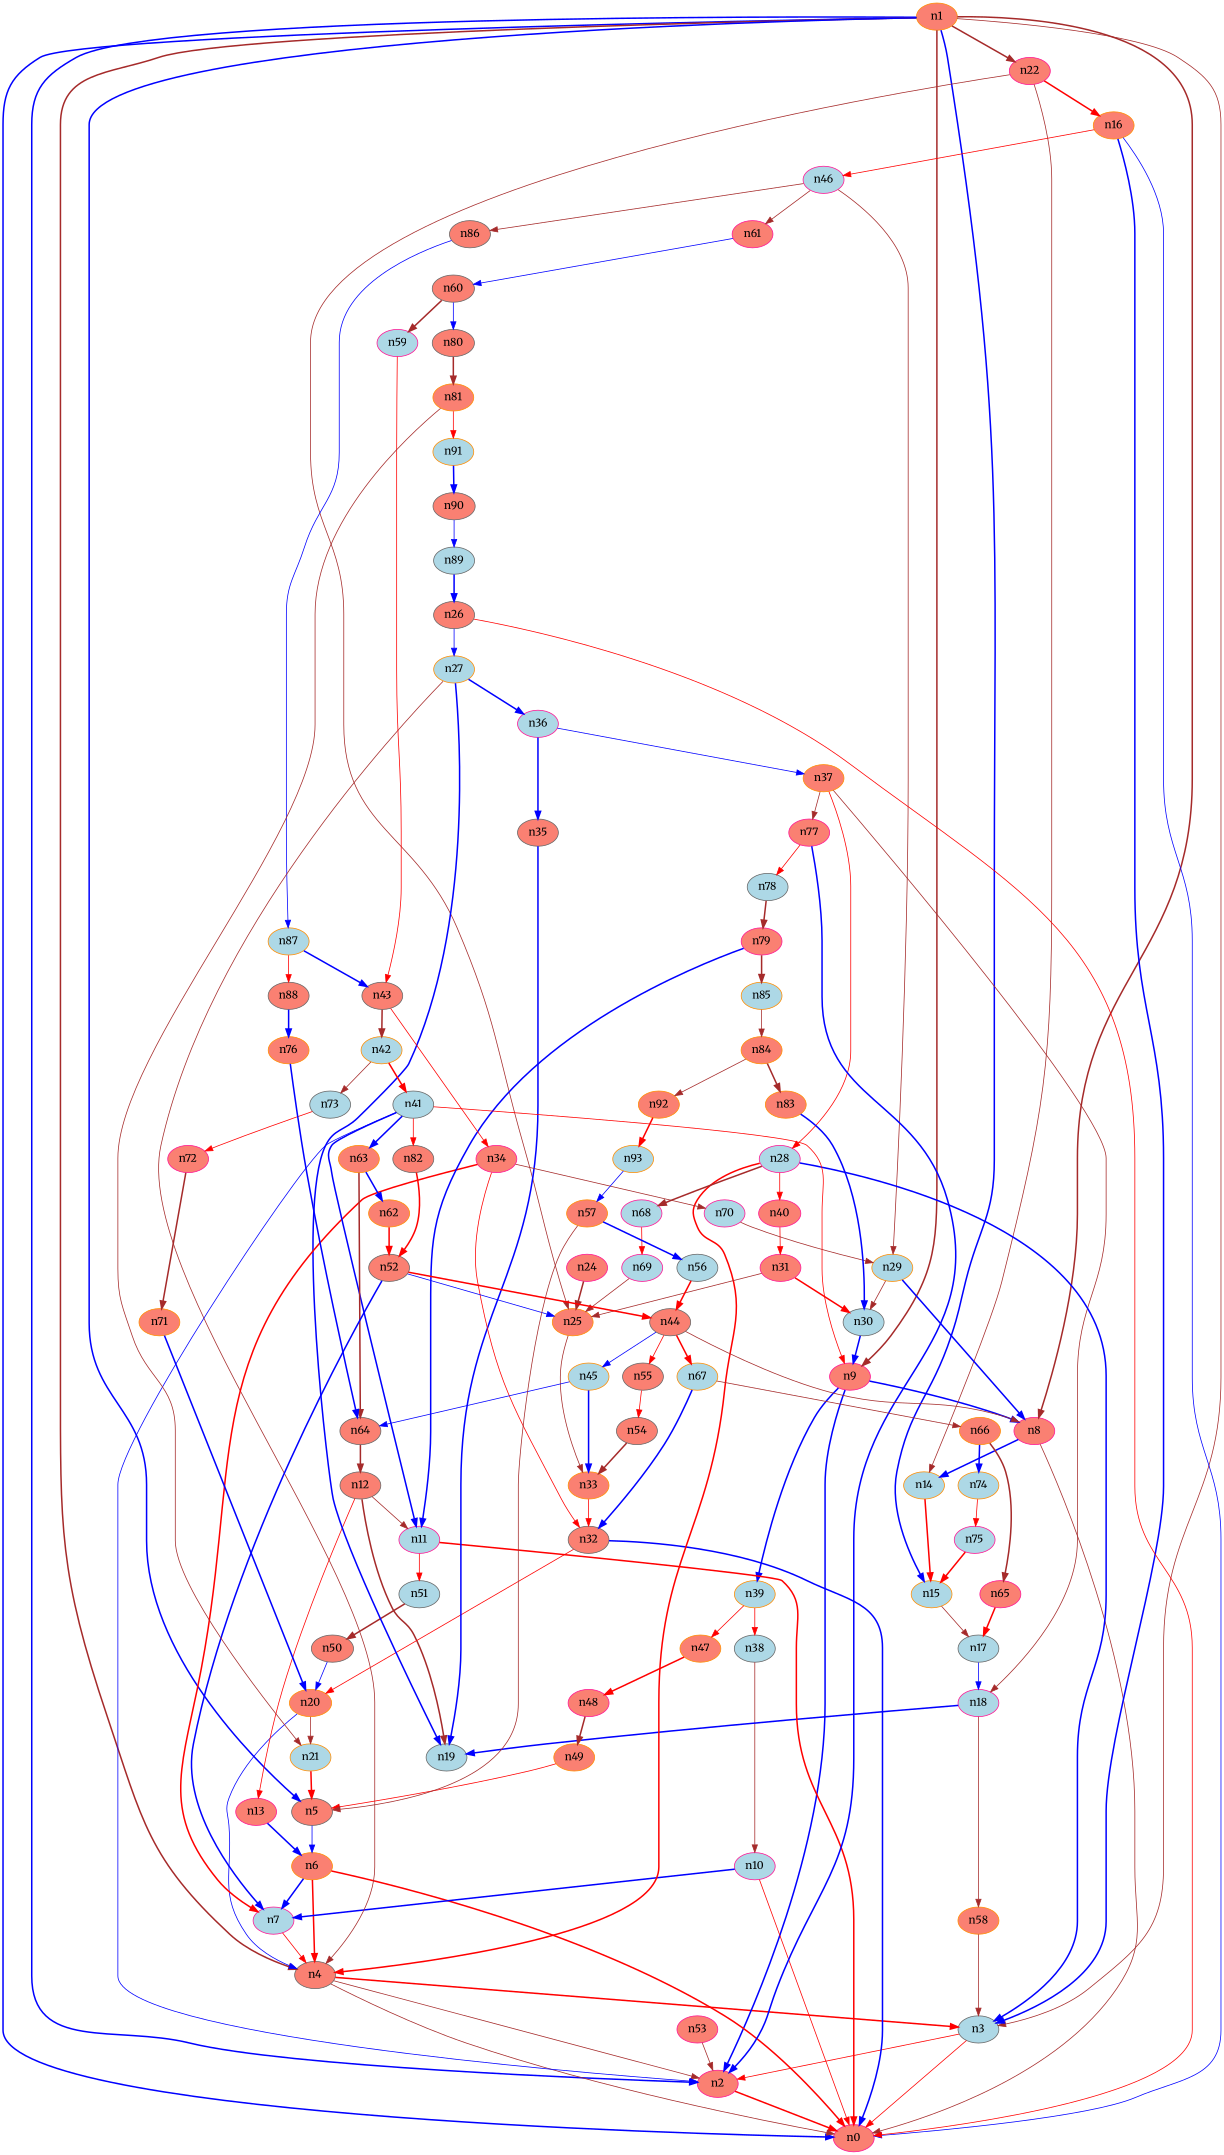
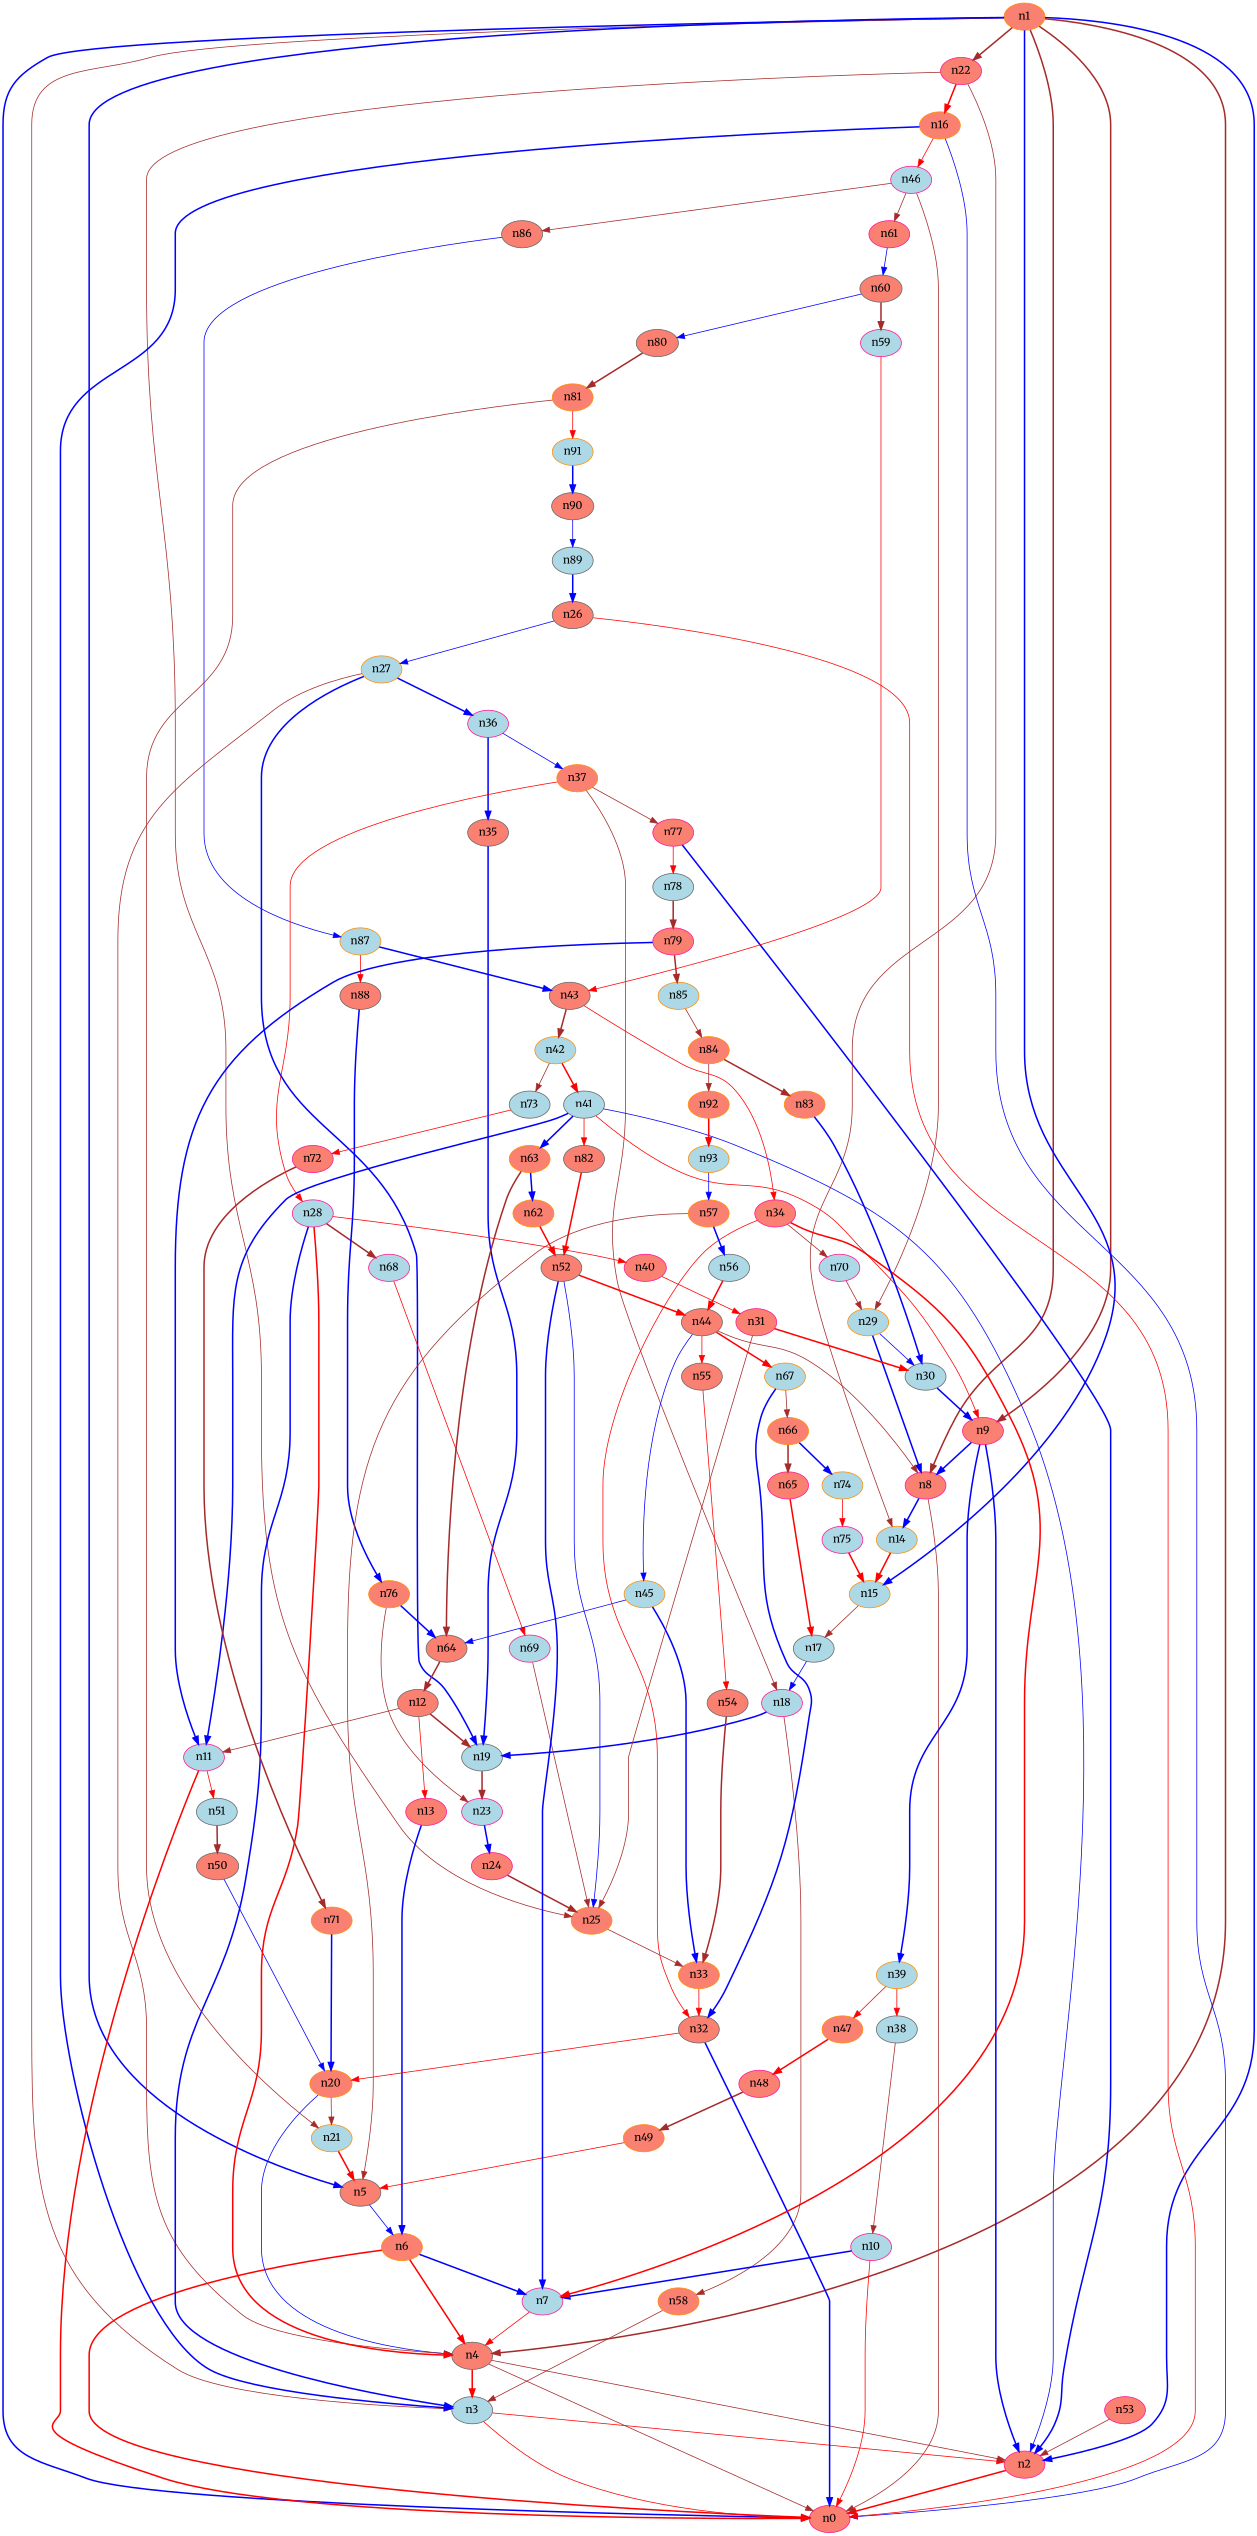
(880, 1292) -> (894, 1347)
none -> (482, 1812)
